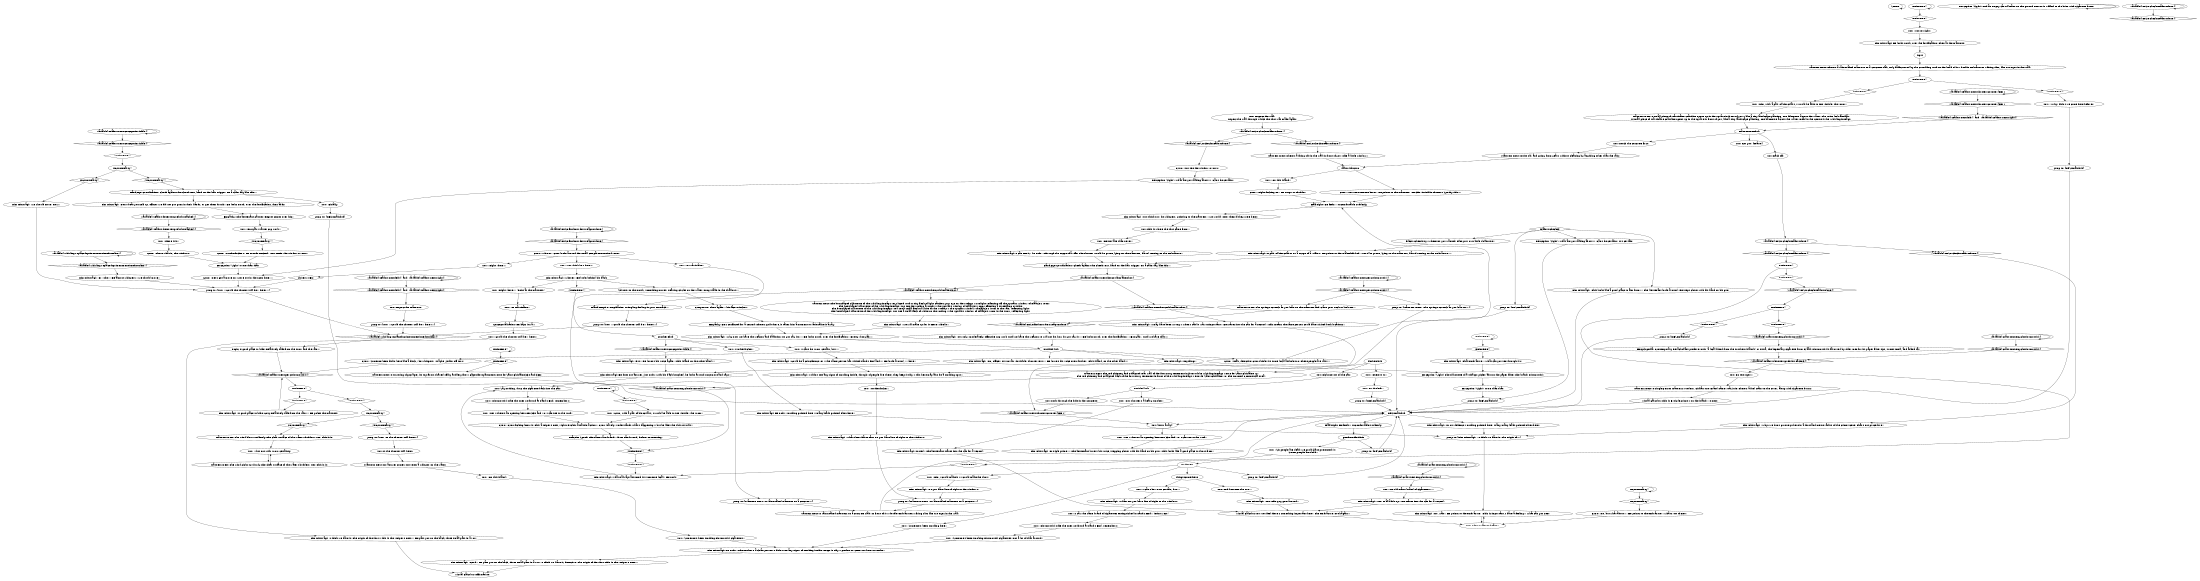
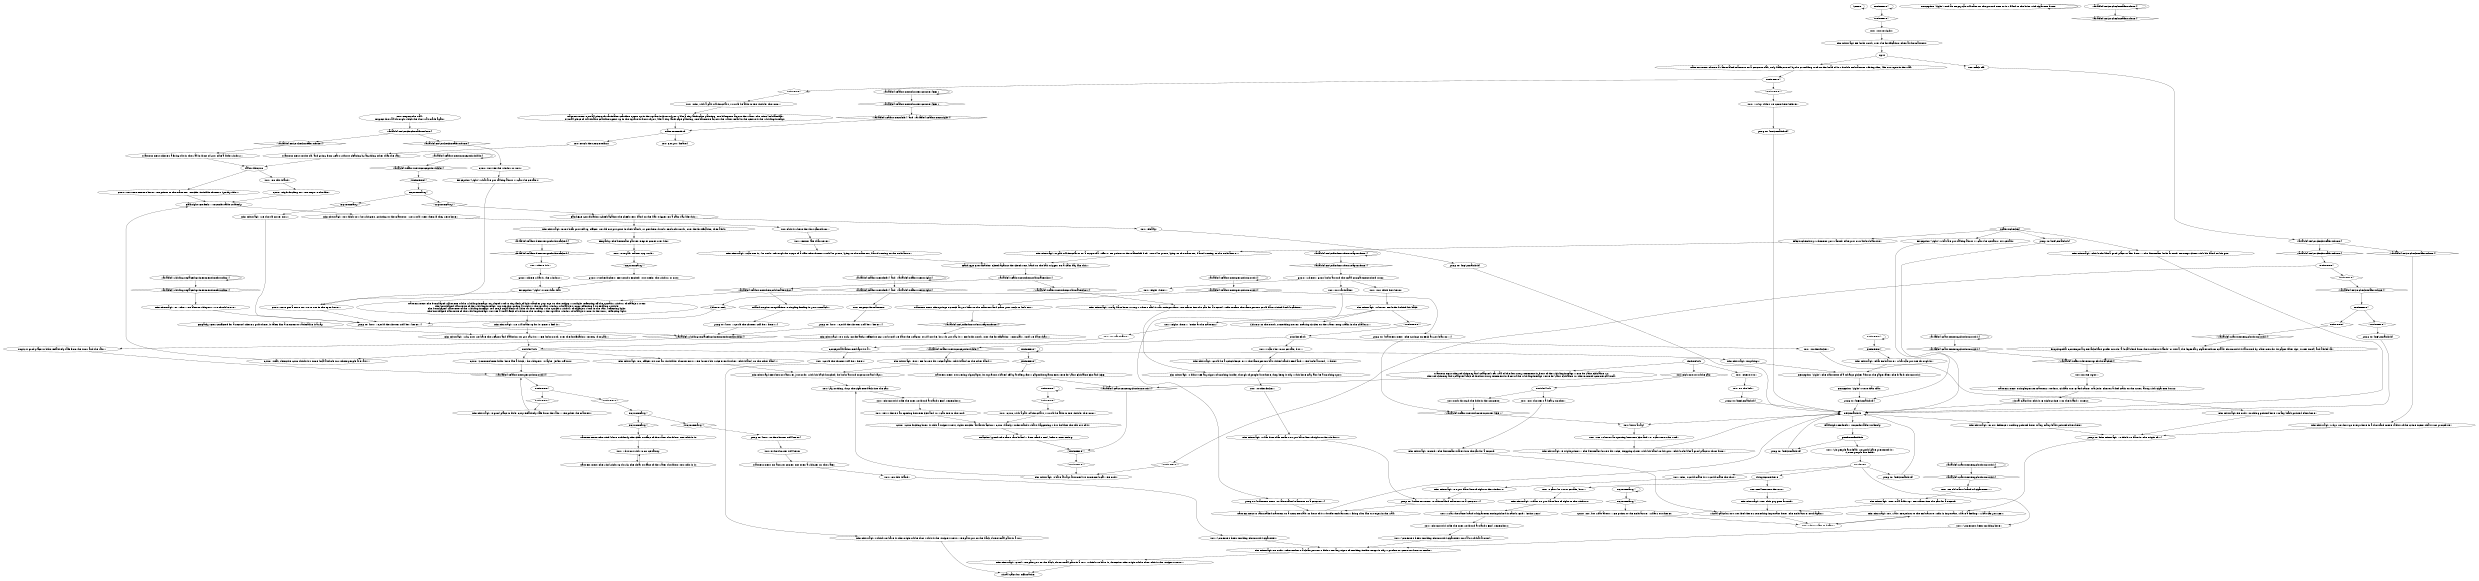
(1769, 140) -> (1926, 61)
(721, 307) -> none
(1334, 375) -> (1694, 375)
